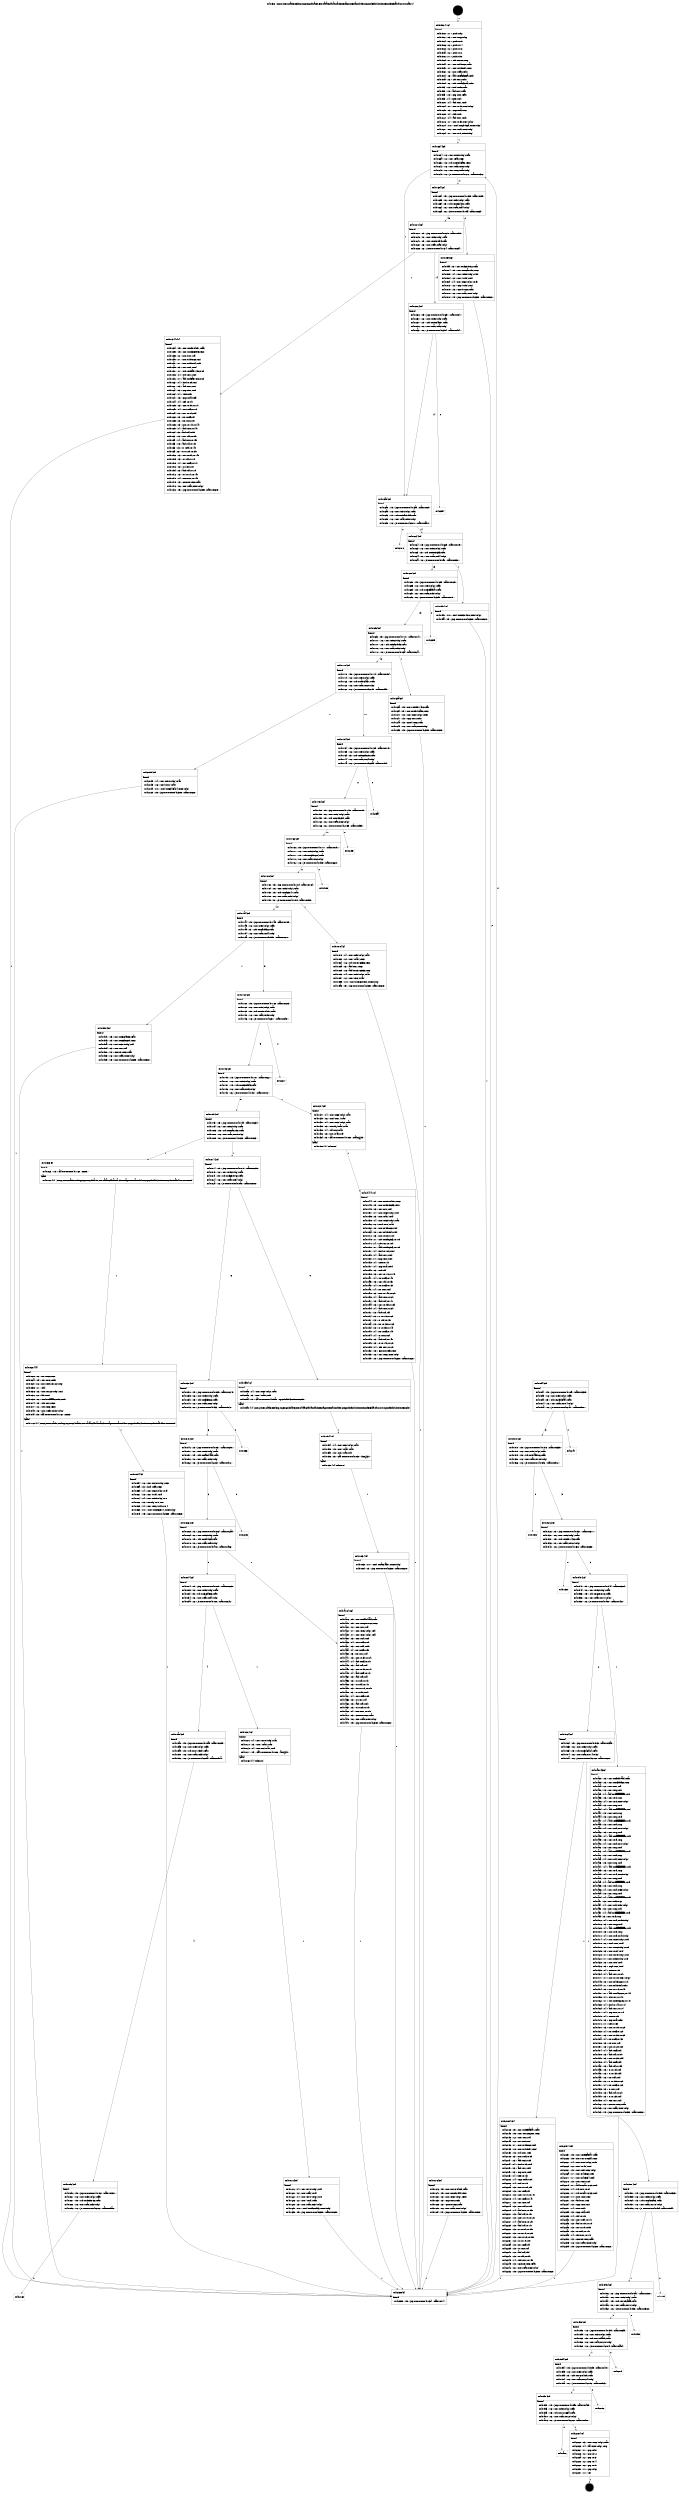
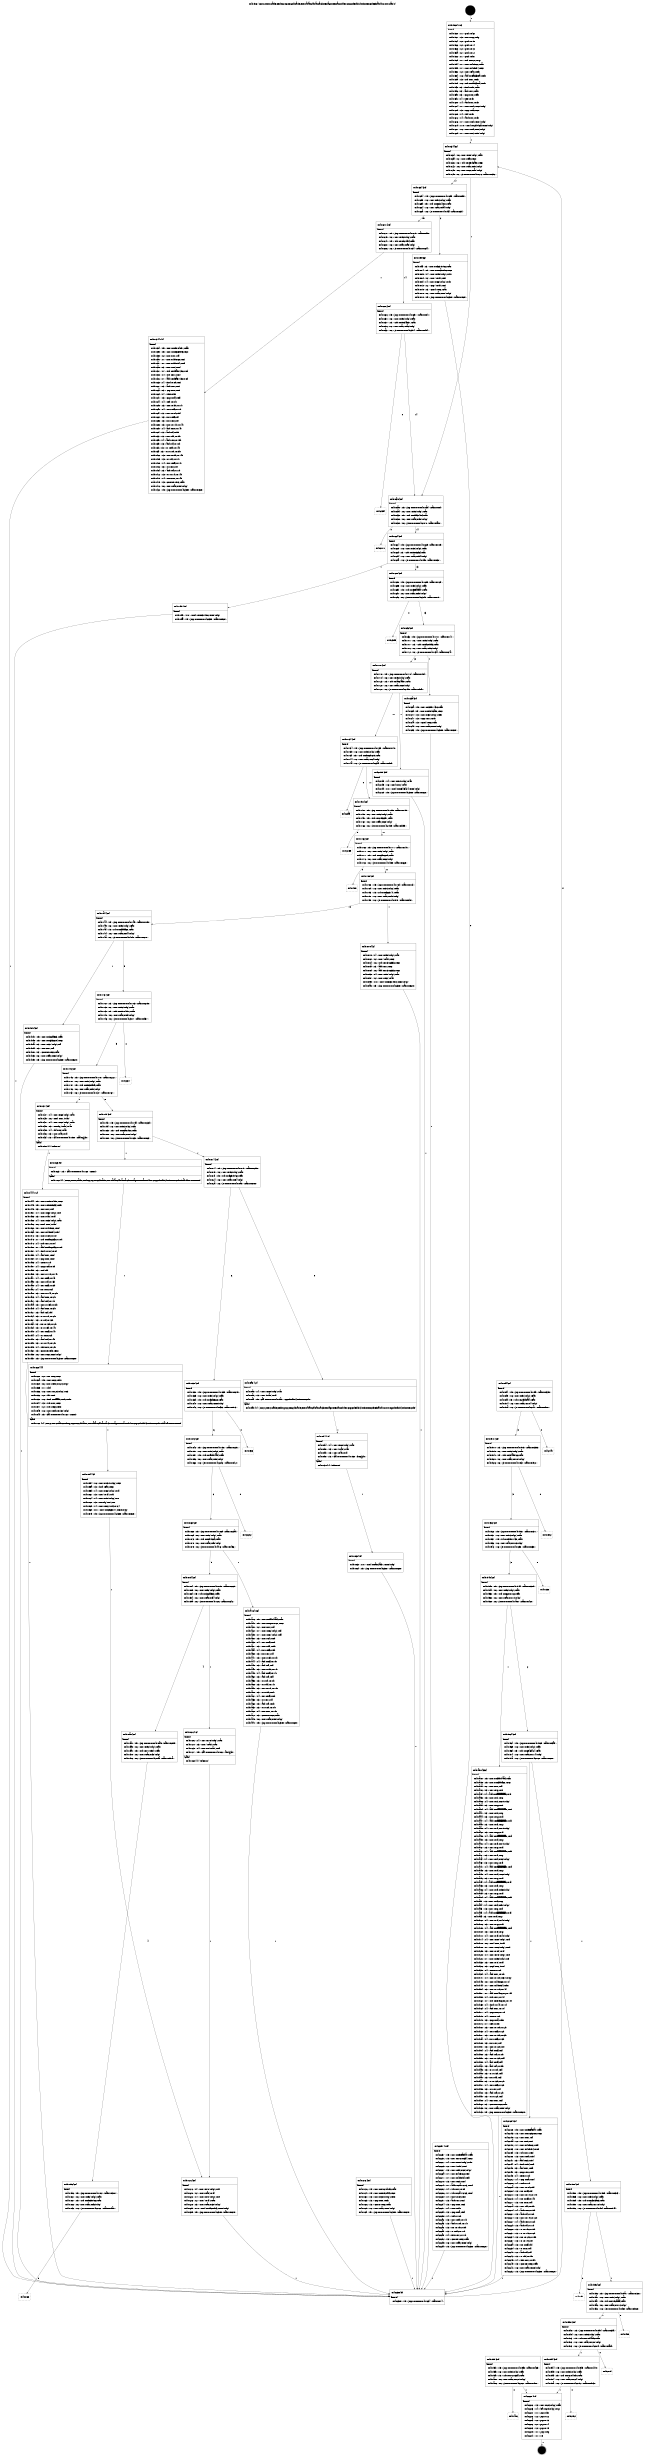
(166, 1989) -> (118, 1852)
(573, 2390) -> (559, 2390)
